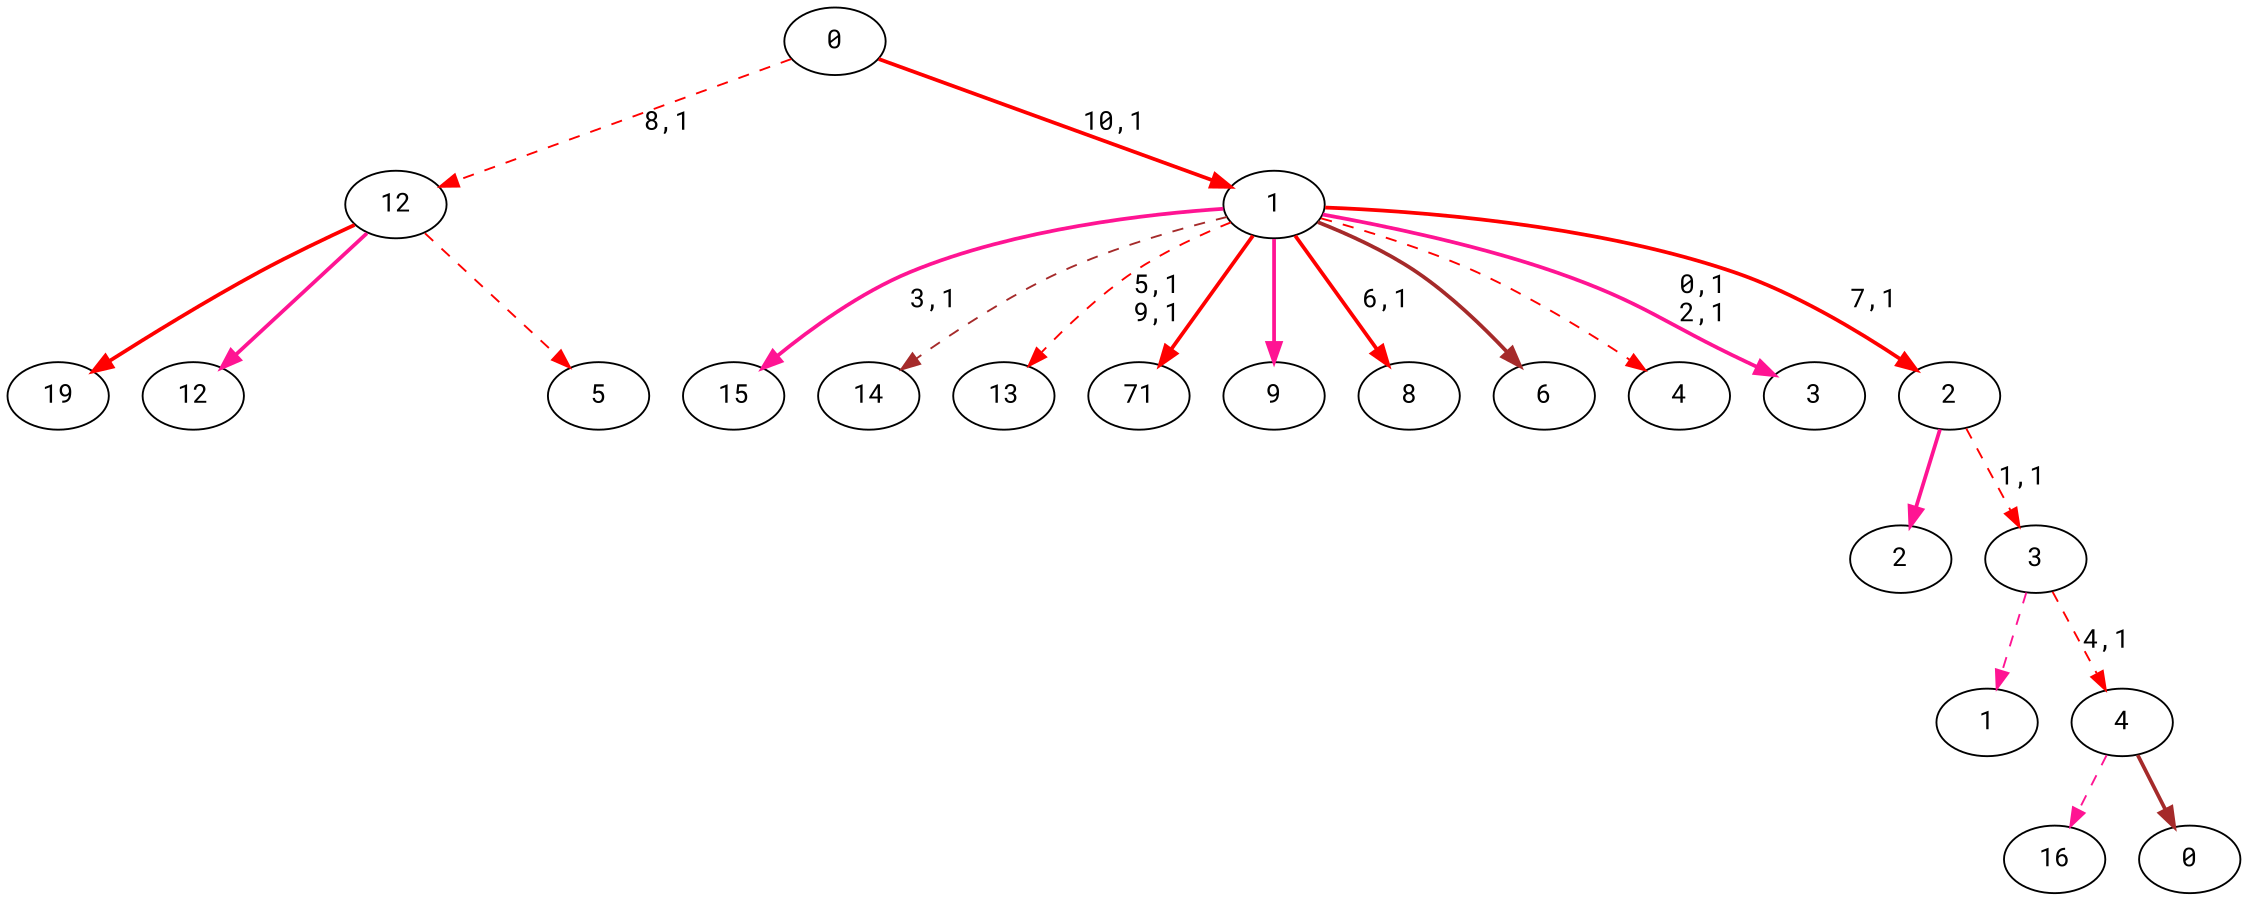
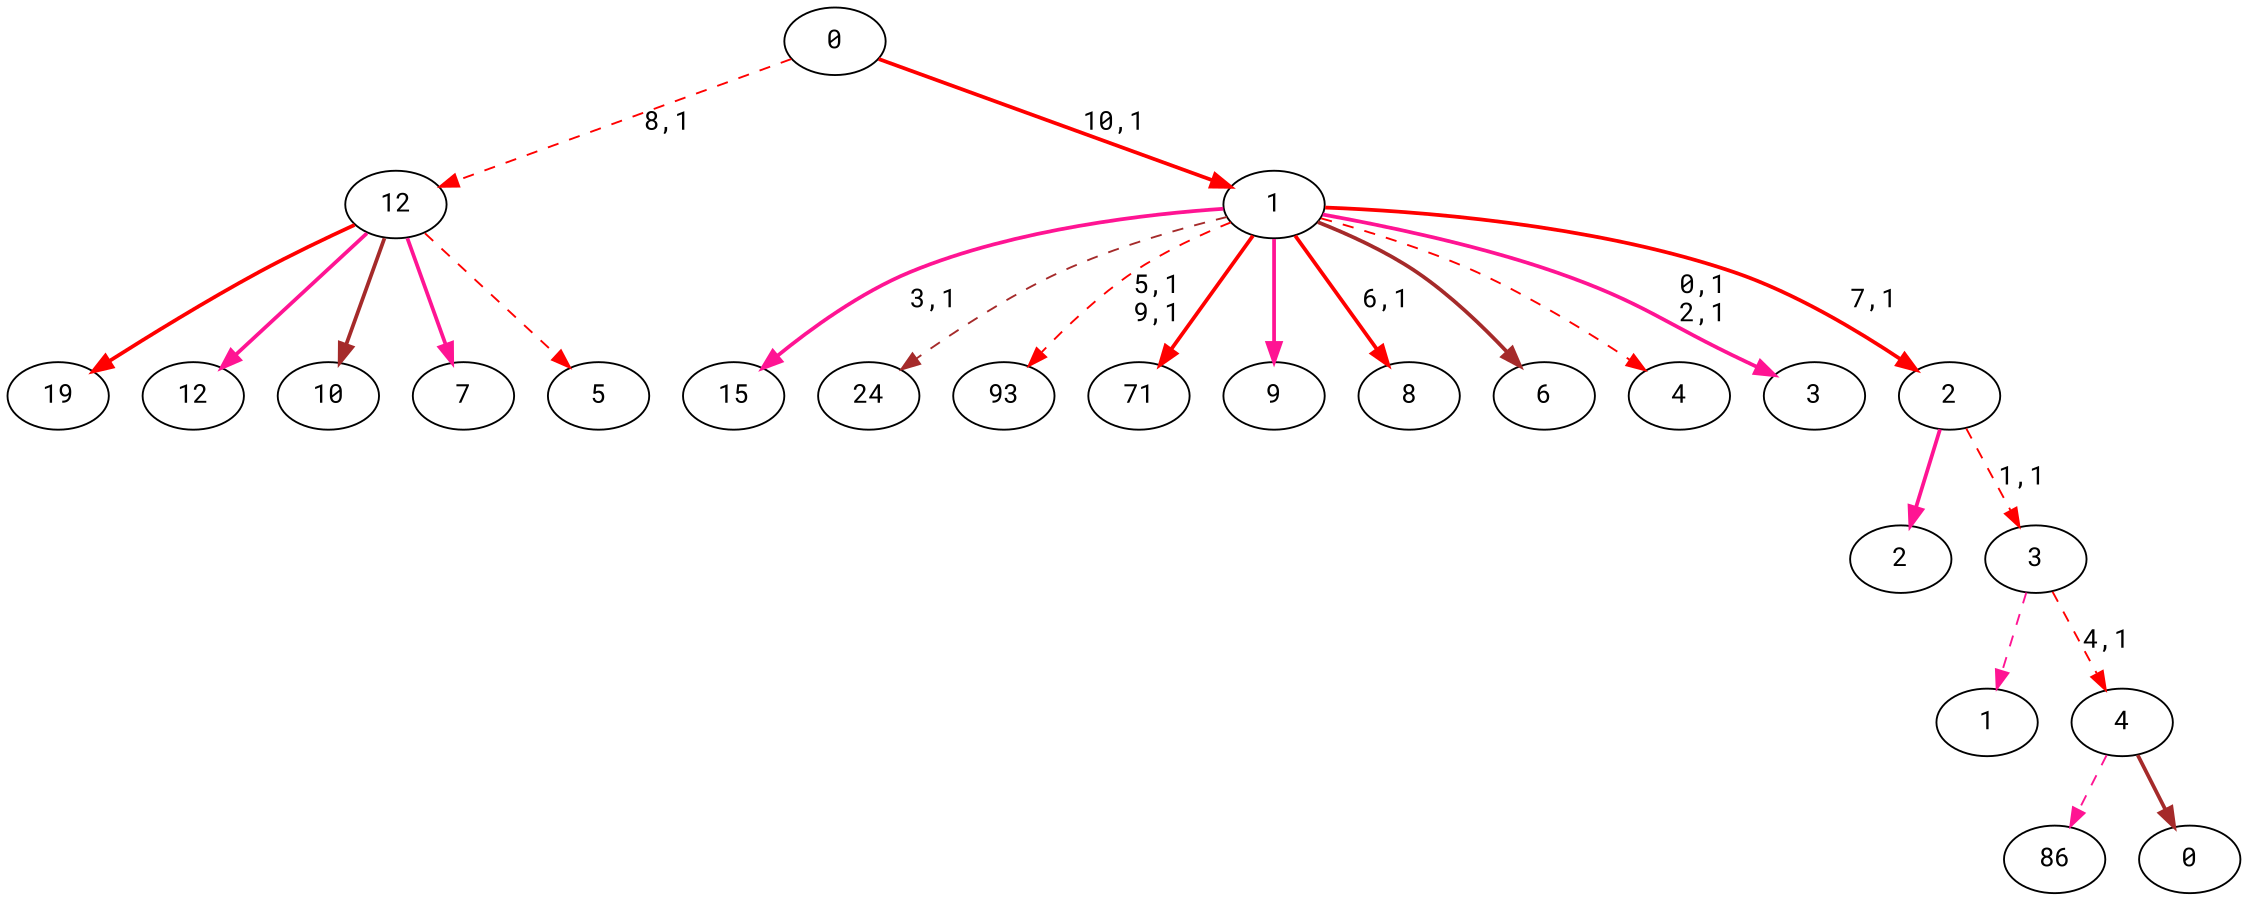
none -> (328, 396)
none -> (463, 396)
(869, 396) -> (869, 396)
(1004, 396) -> (1004, 396)
(2055, 859) -> (2055, 859)
